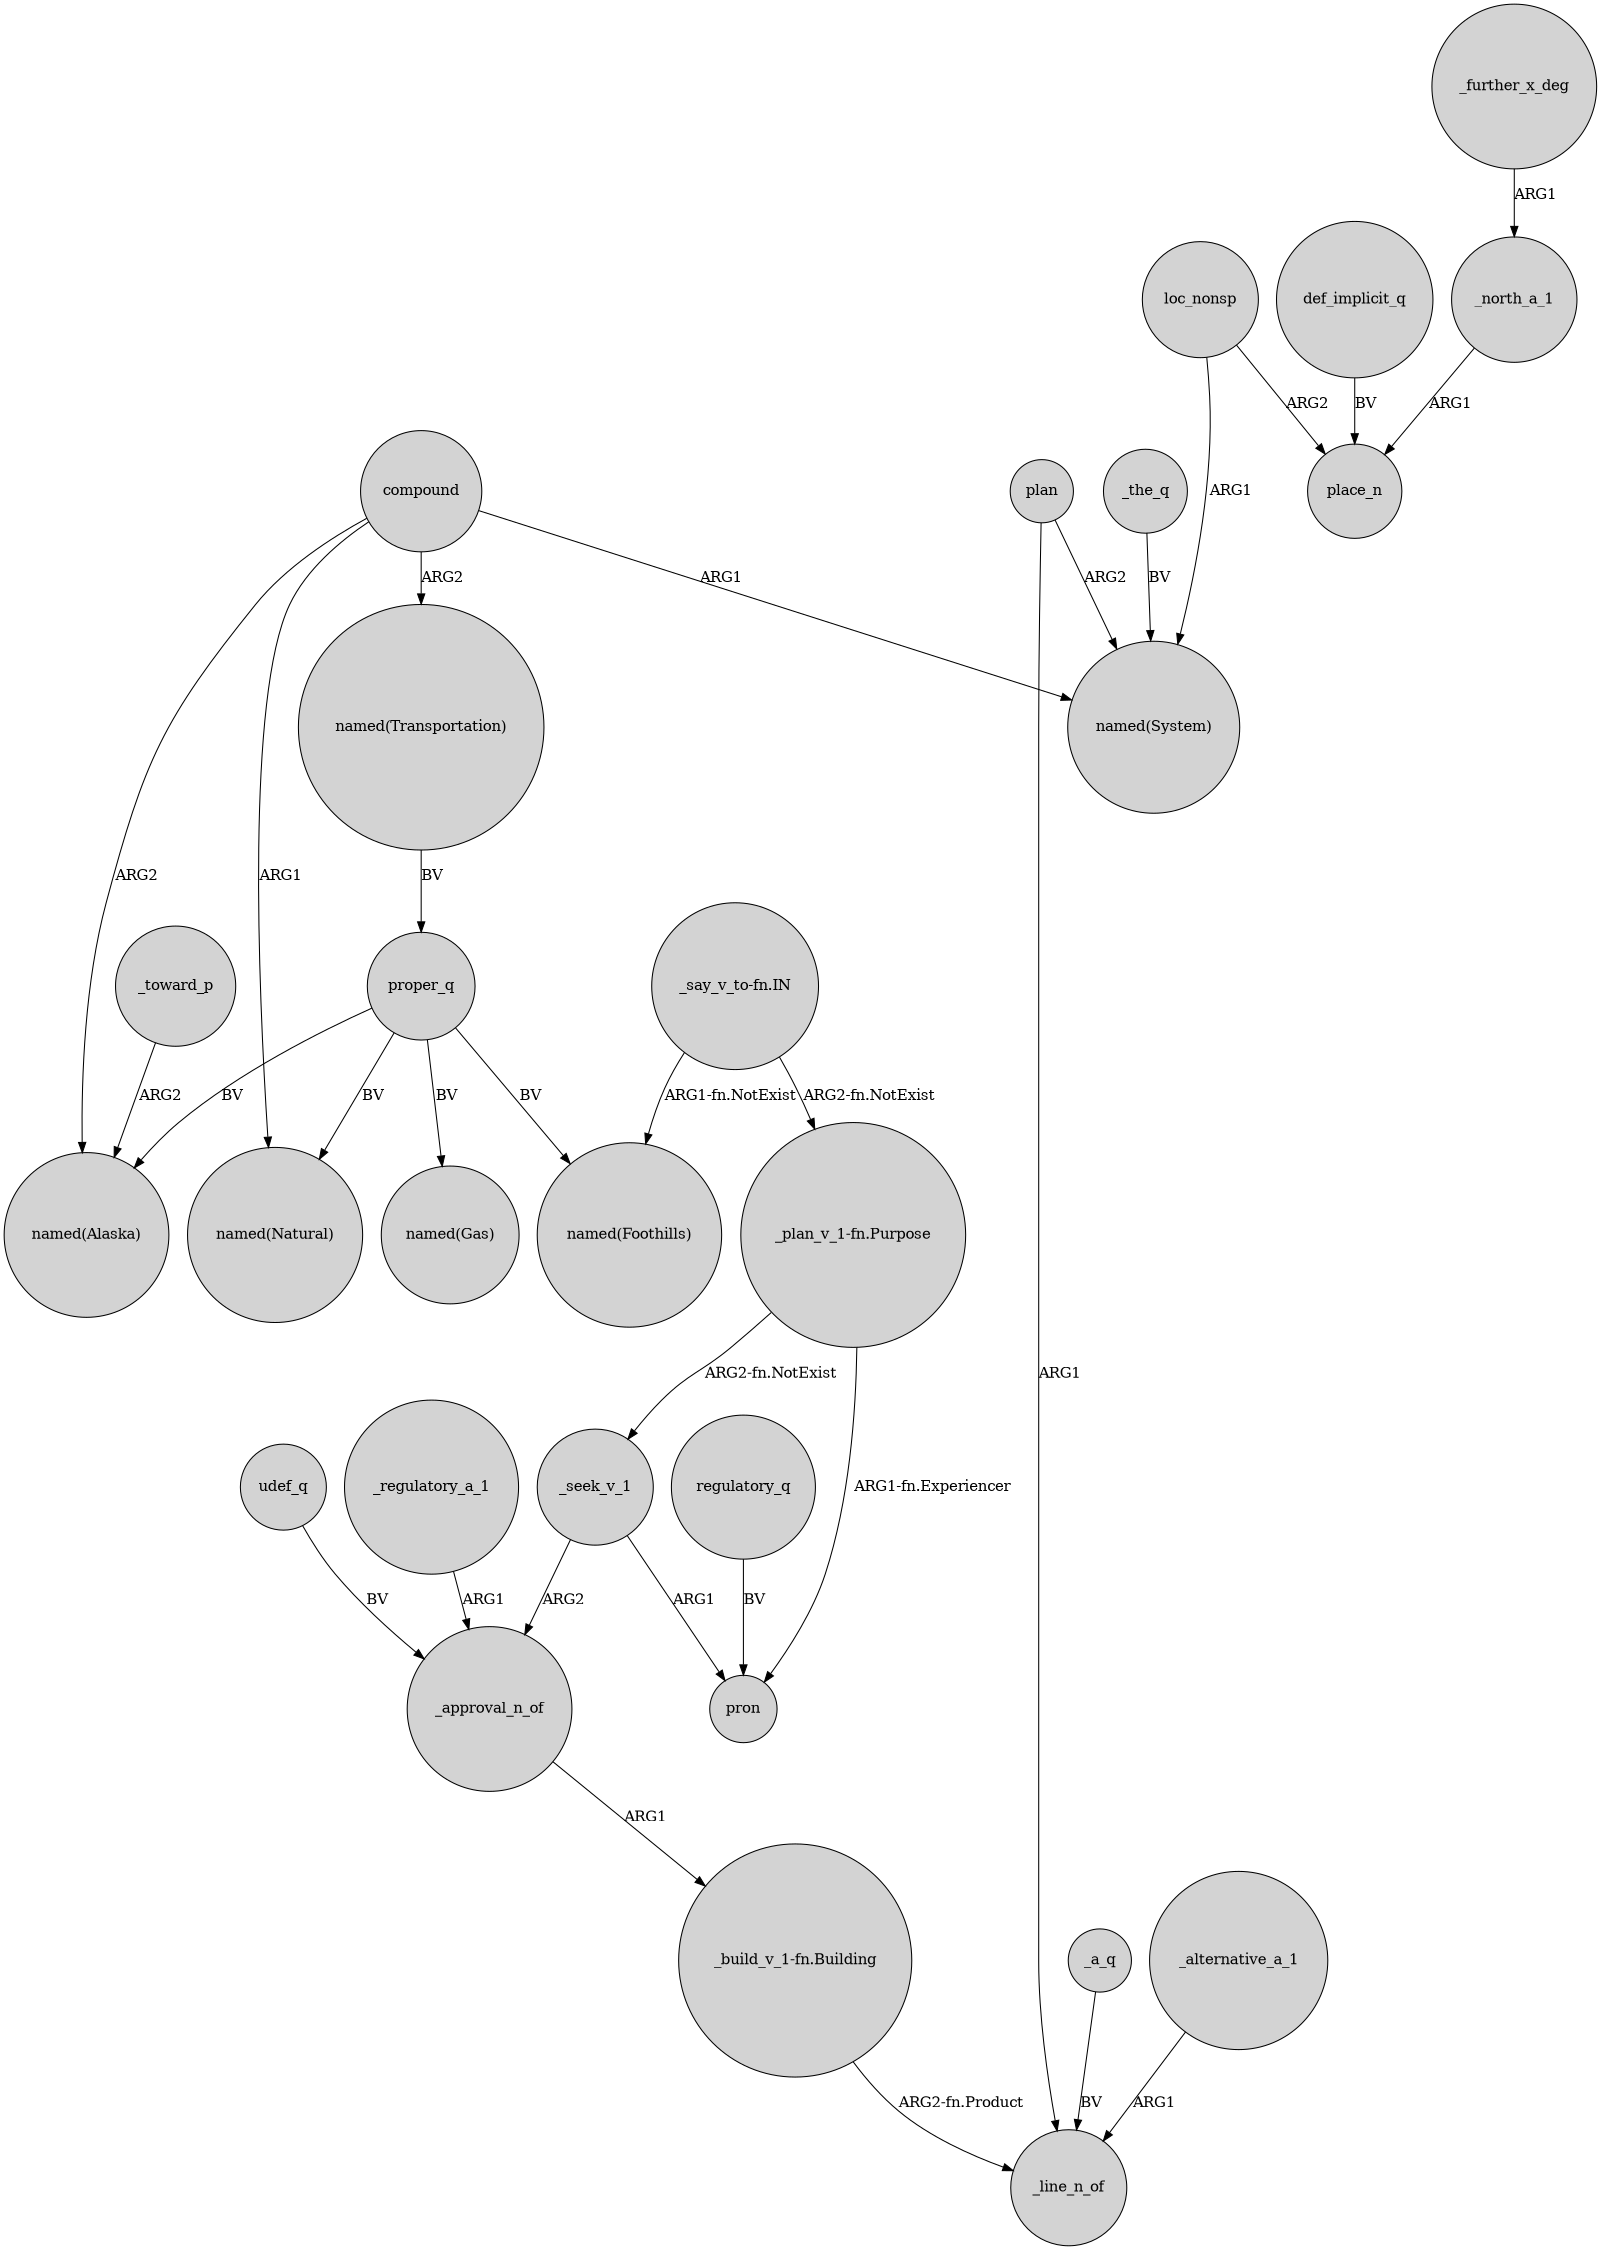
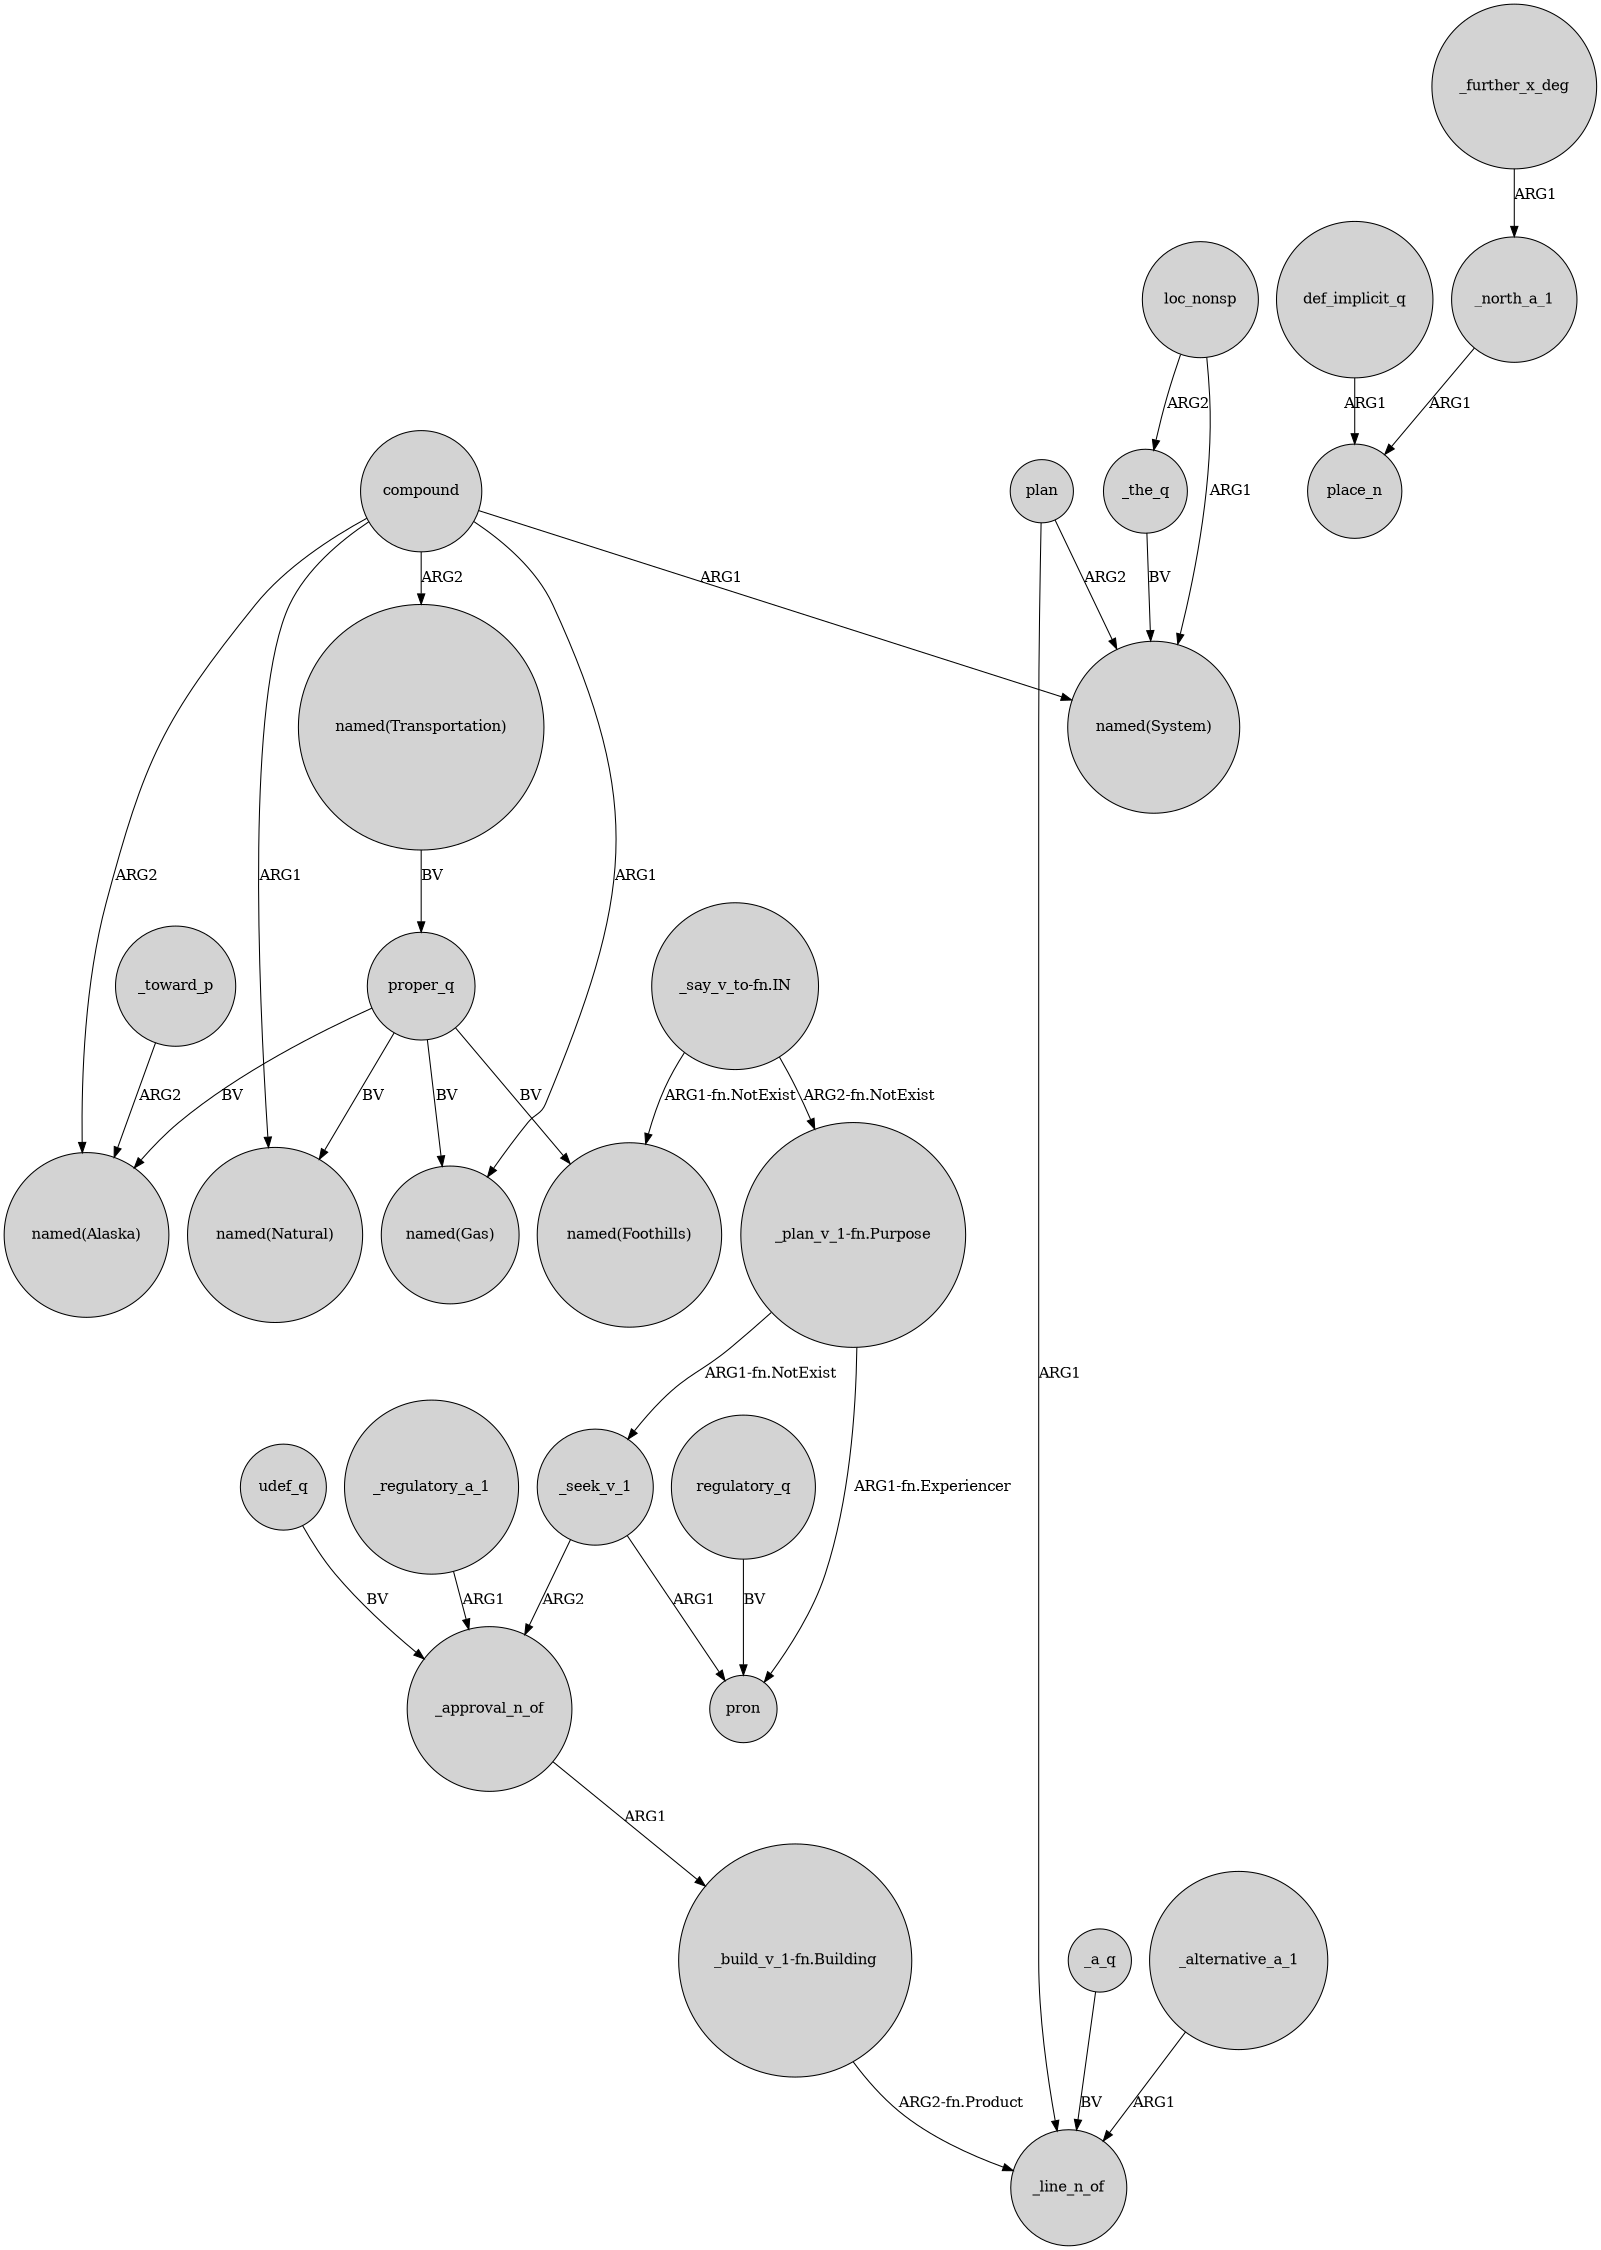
(1277, 395) -> (1167, 397)
(1366, 404) -> (1366, 404)
none -> (615, 838)
(771, 1374) -> (771, 1374)
